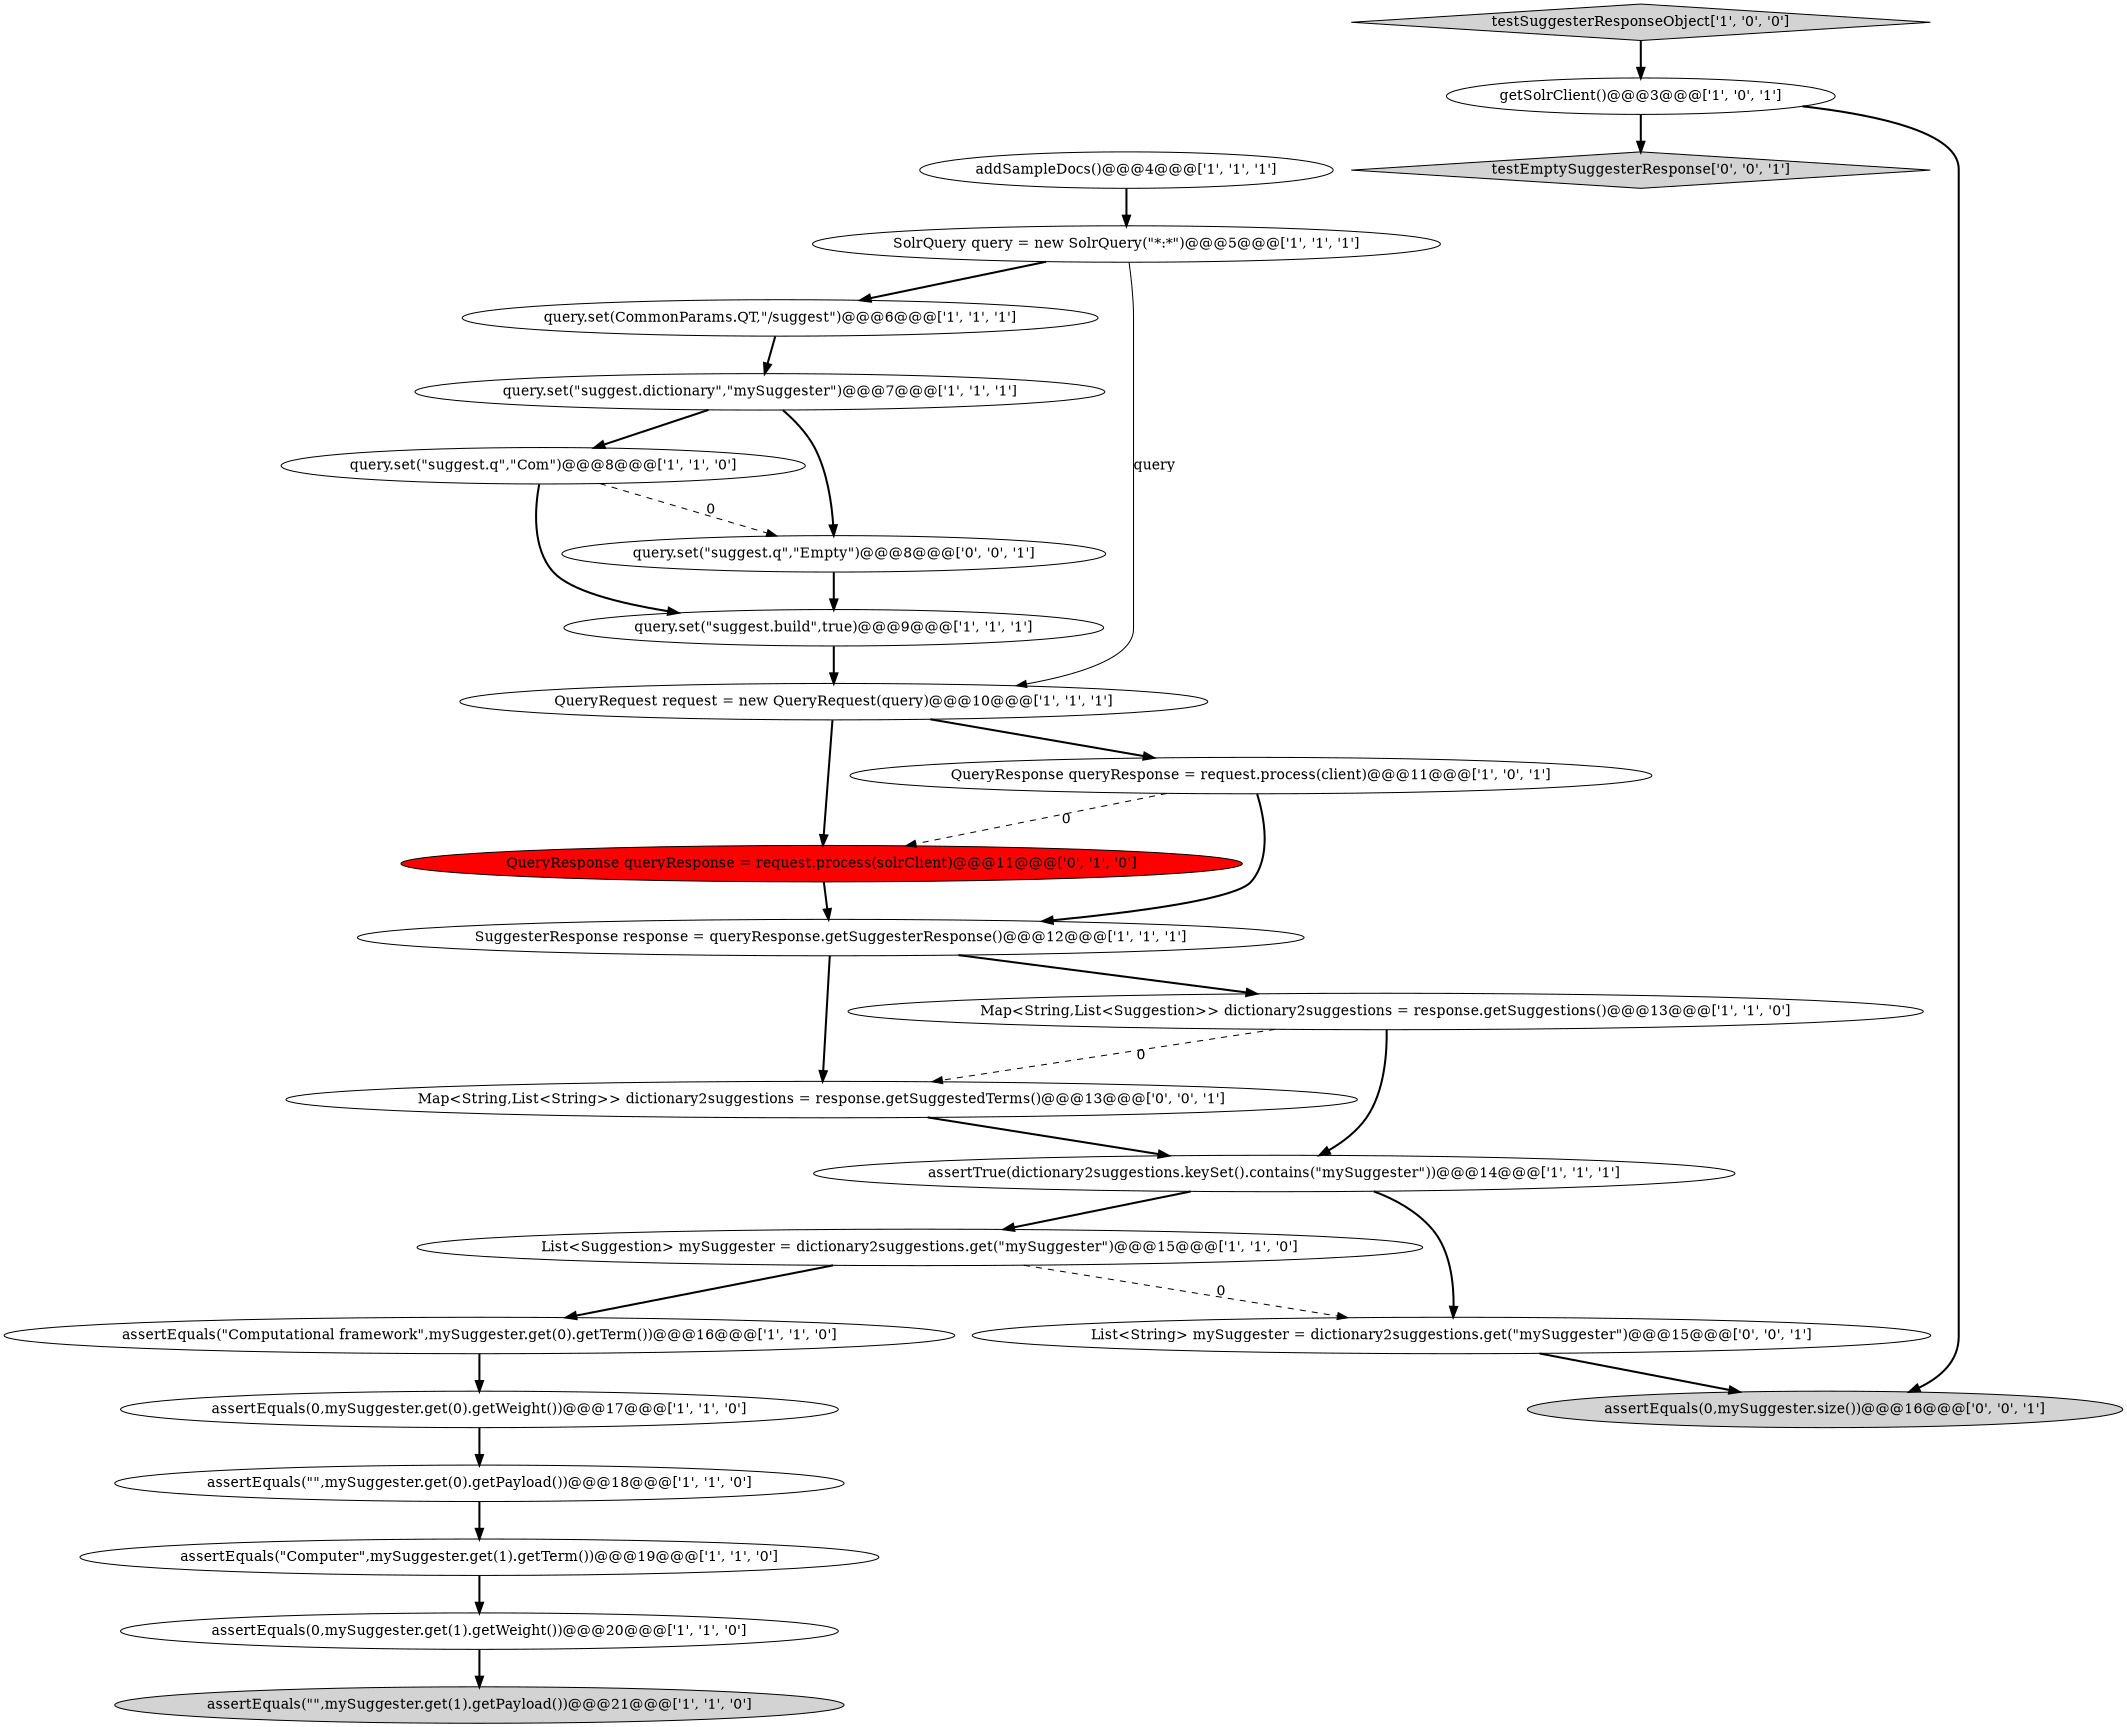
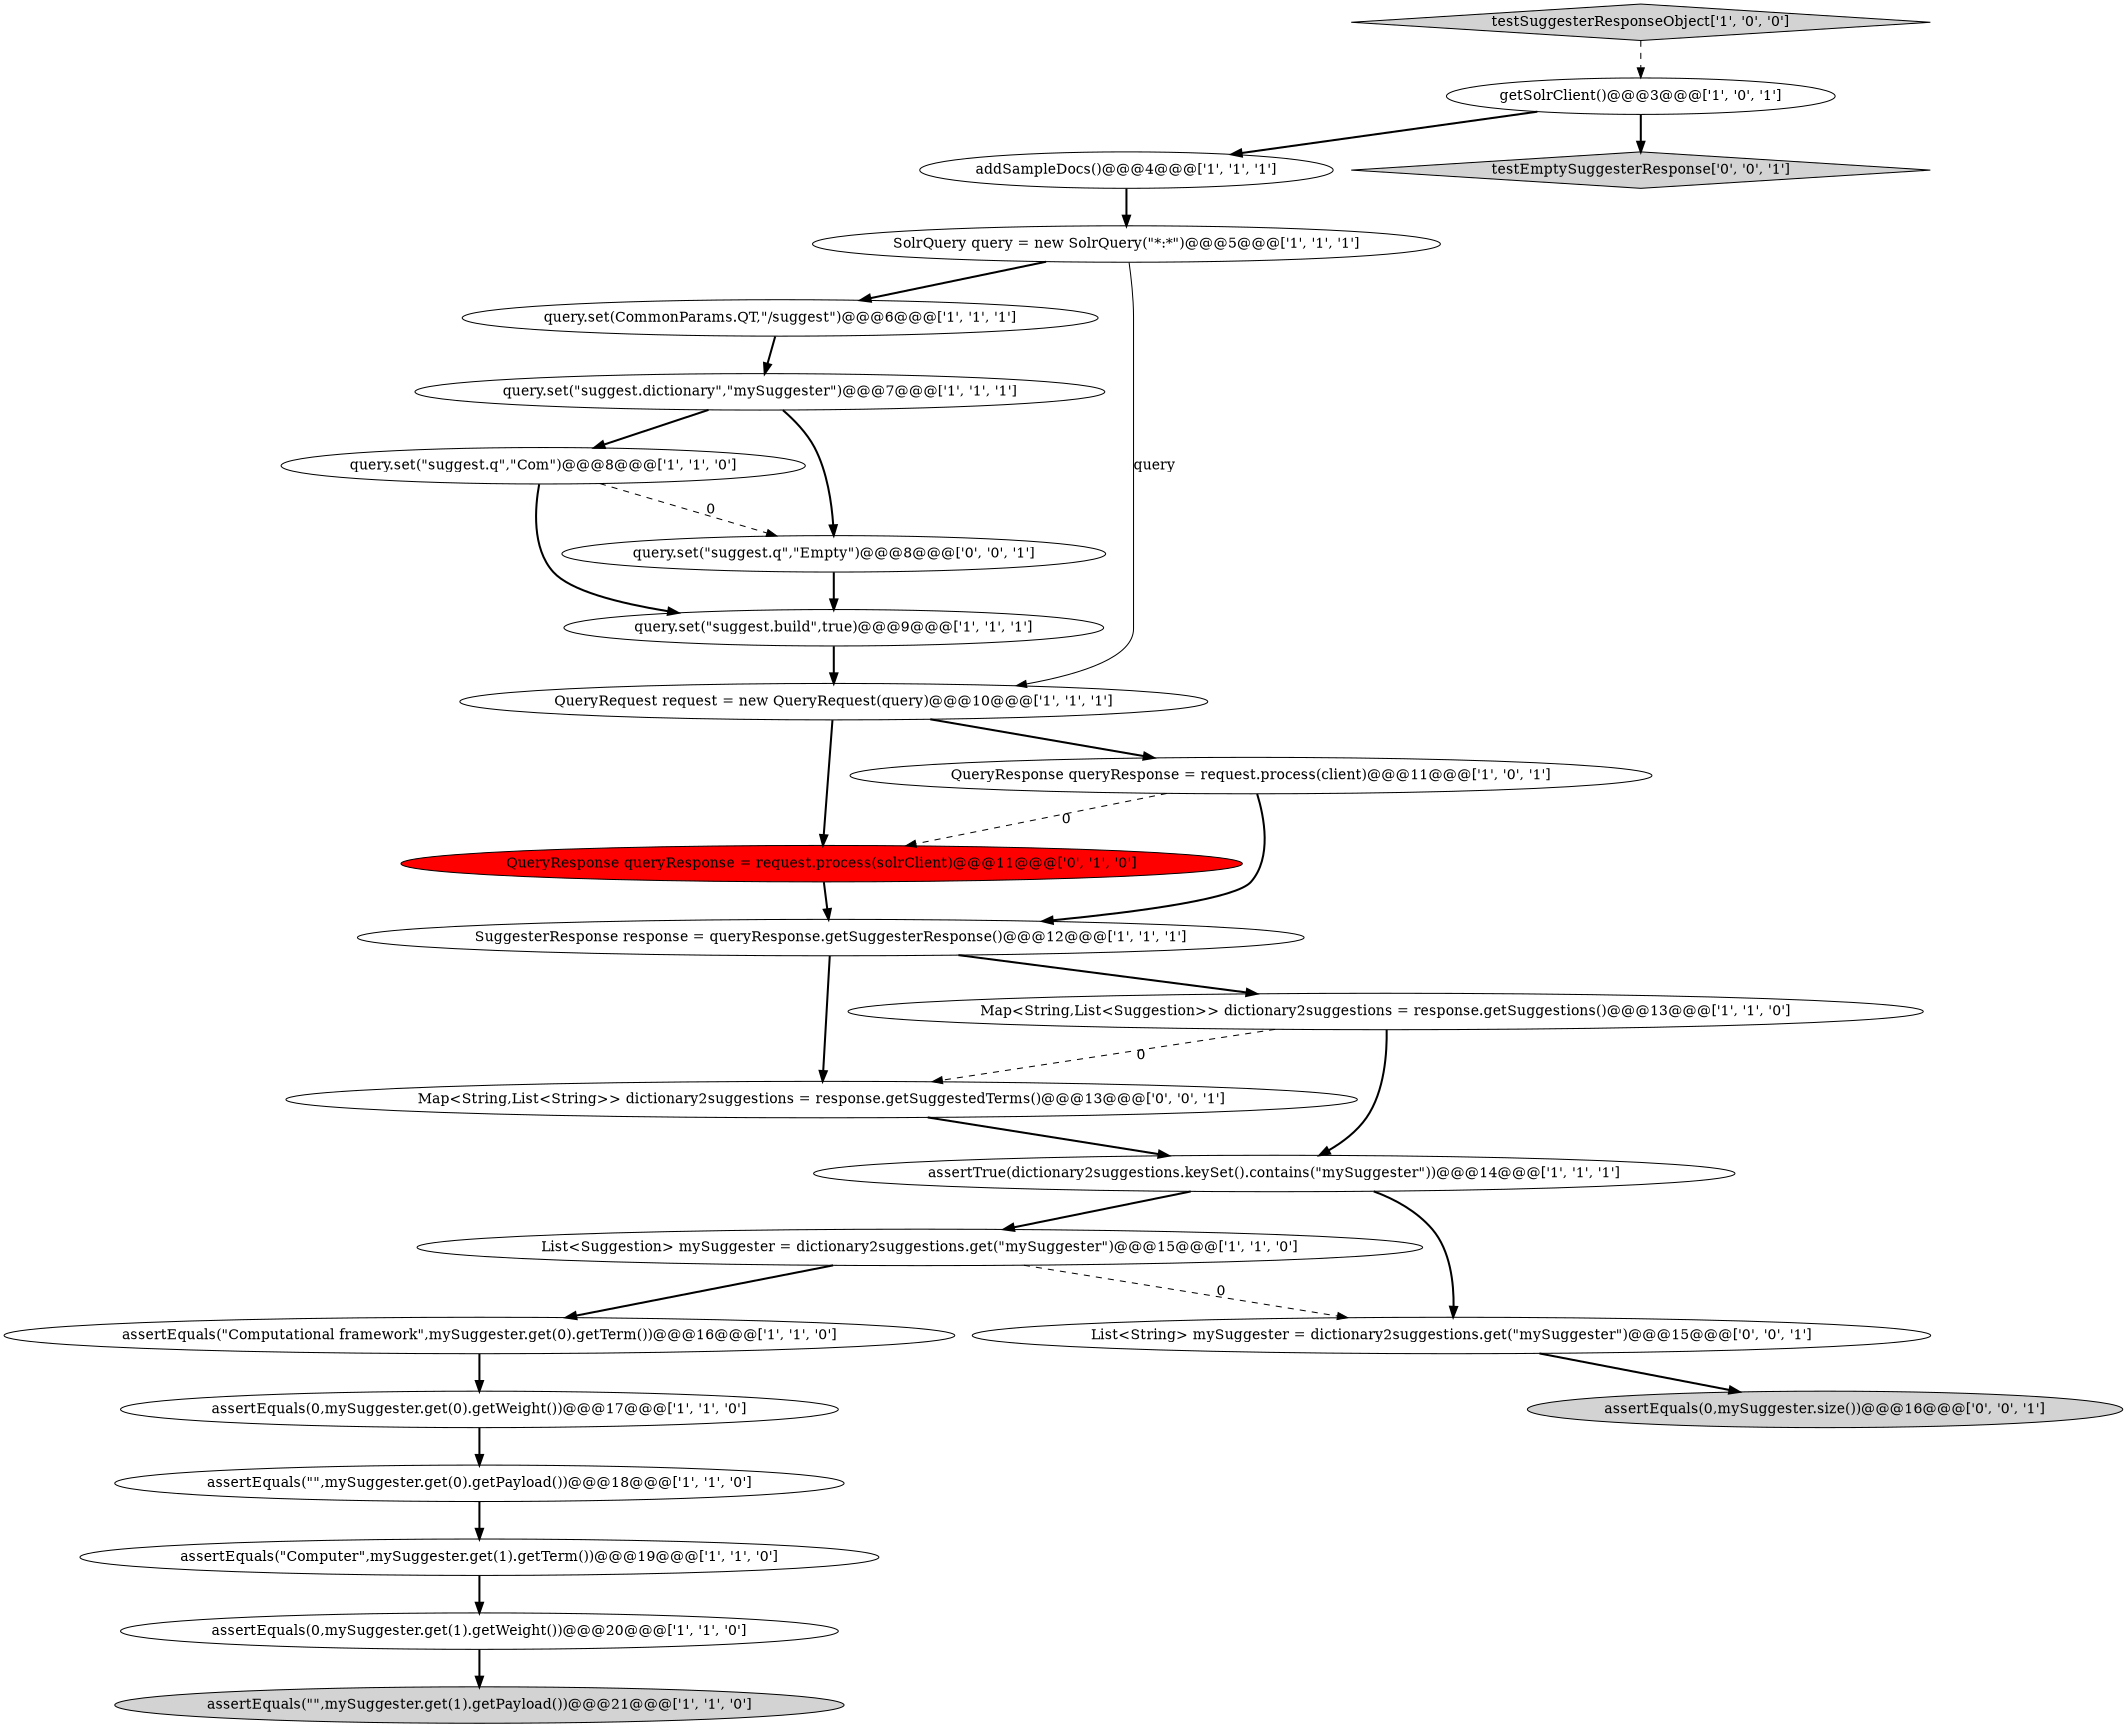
(1641, 54) -> (1641, 54)
(1959, 698) -> (1389, 132)
